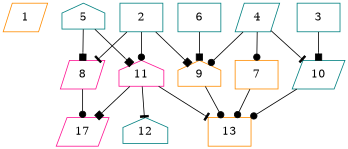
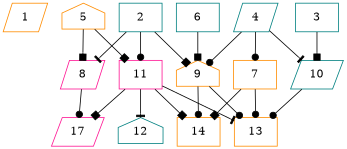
(83, 17) -> (83, 17)
(141, 75) -> (141, 75)
none -> (199, 132)
